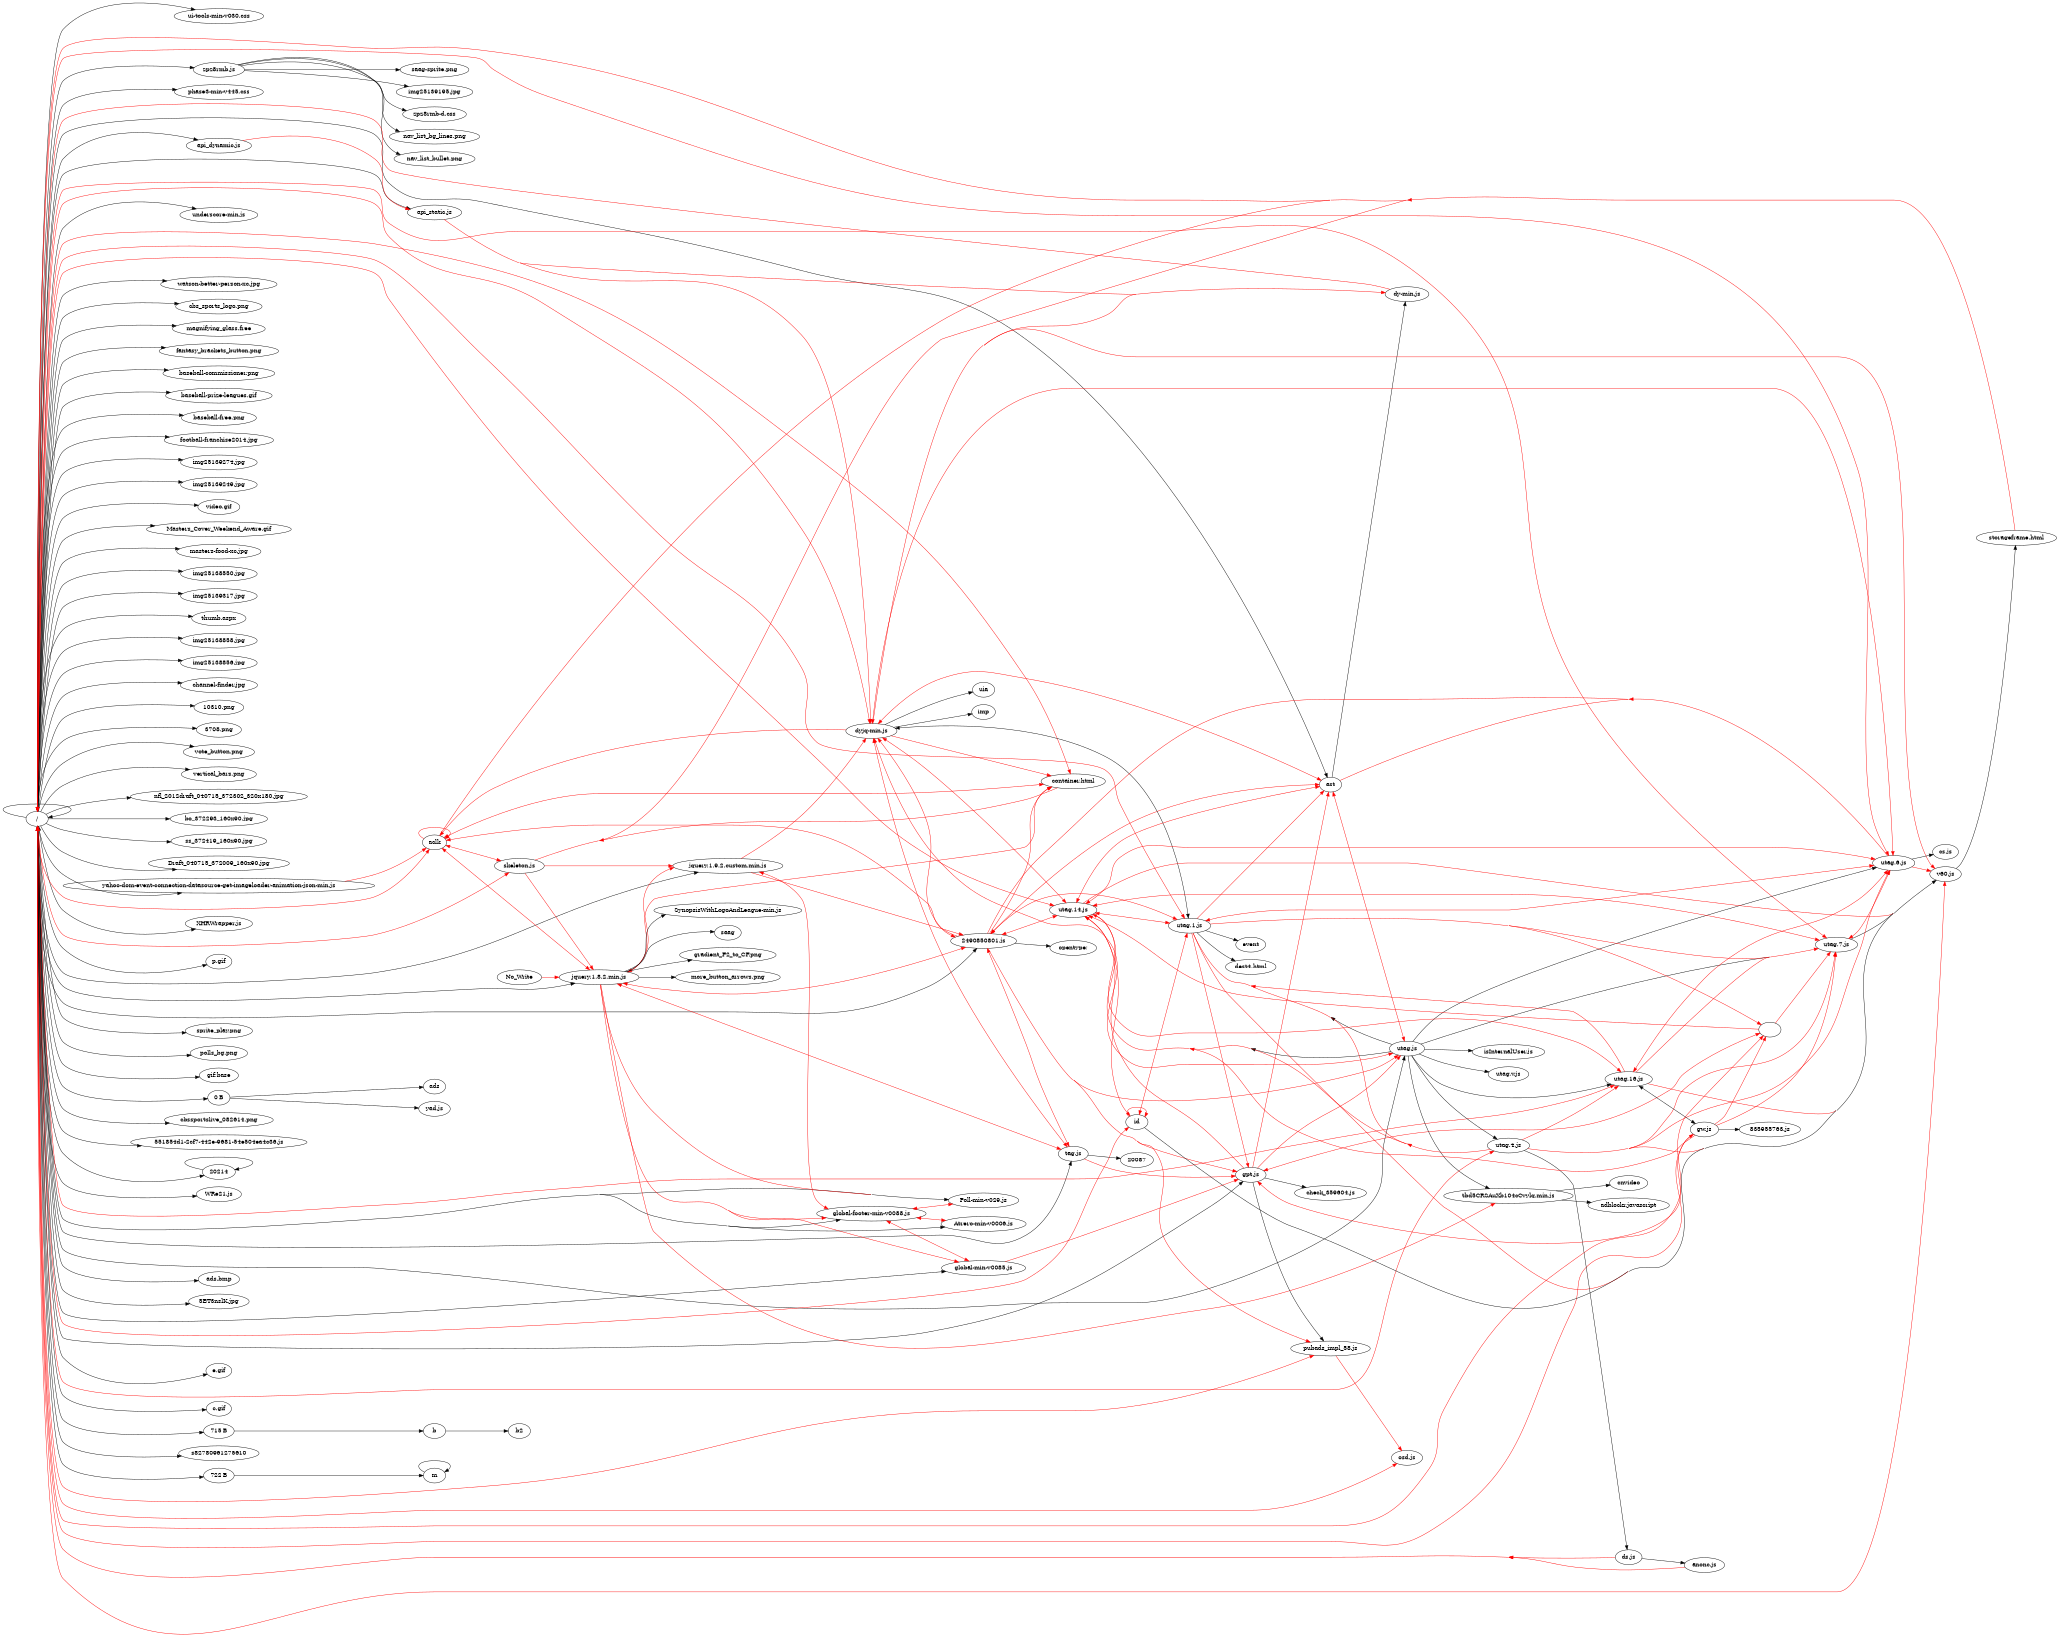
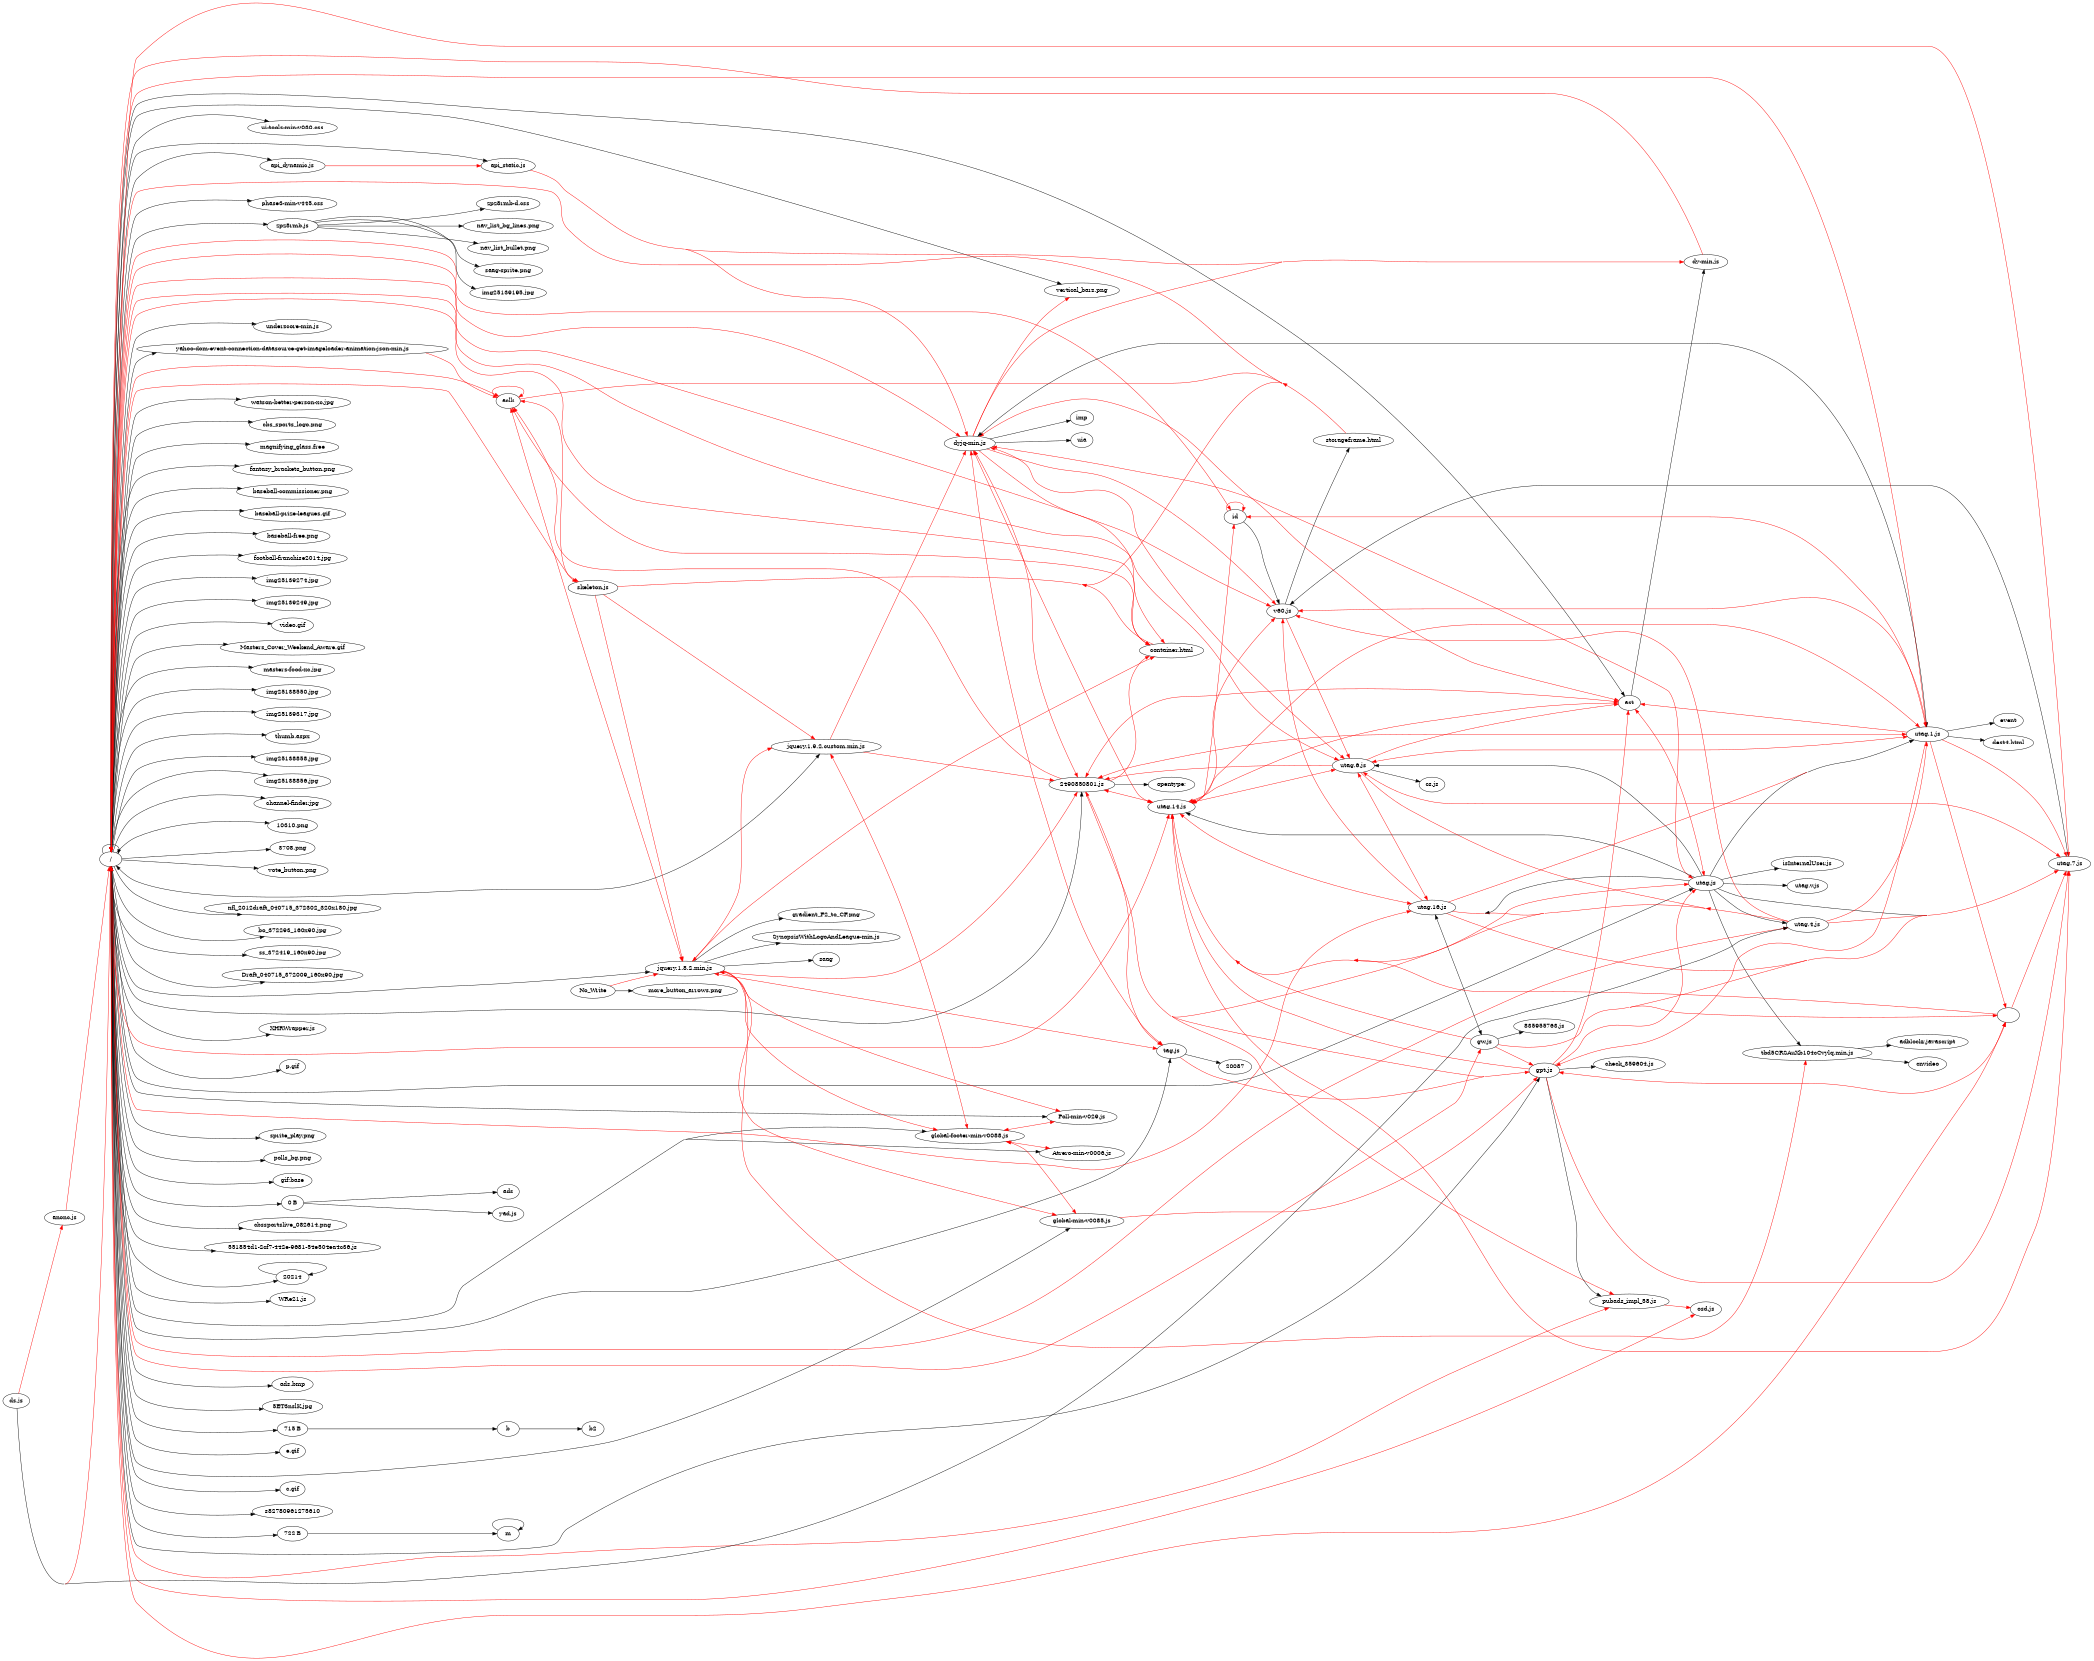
(633, 746) -> (1011, 361)
(1919, 869) -> (1317, 686)
(655, 977) -> (622, 991)
none -> (1901, 1282)
(1596, 1335) -> (26, 1503)
(1661, 1561) -> (40, 1311)
